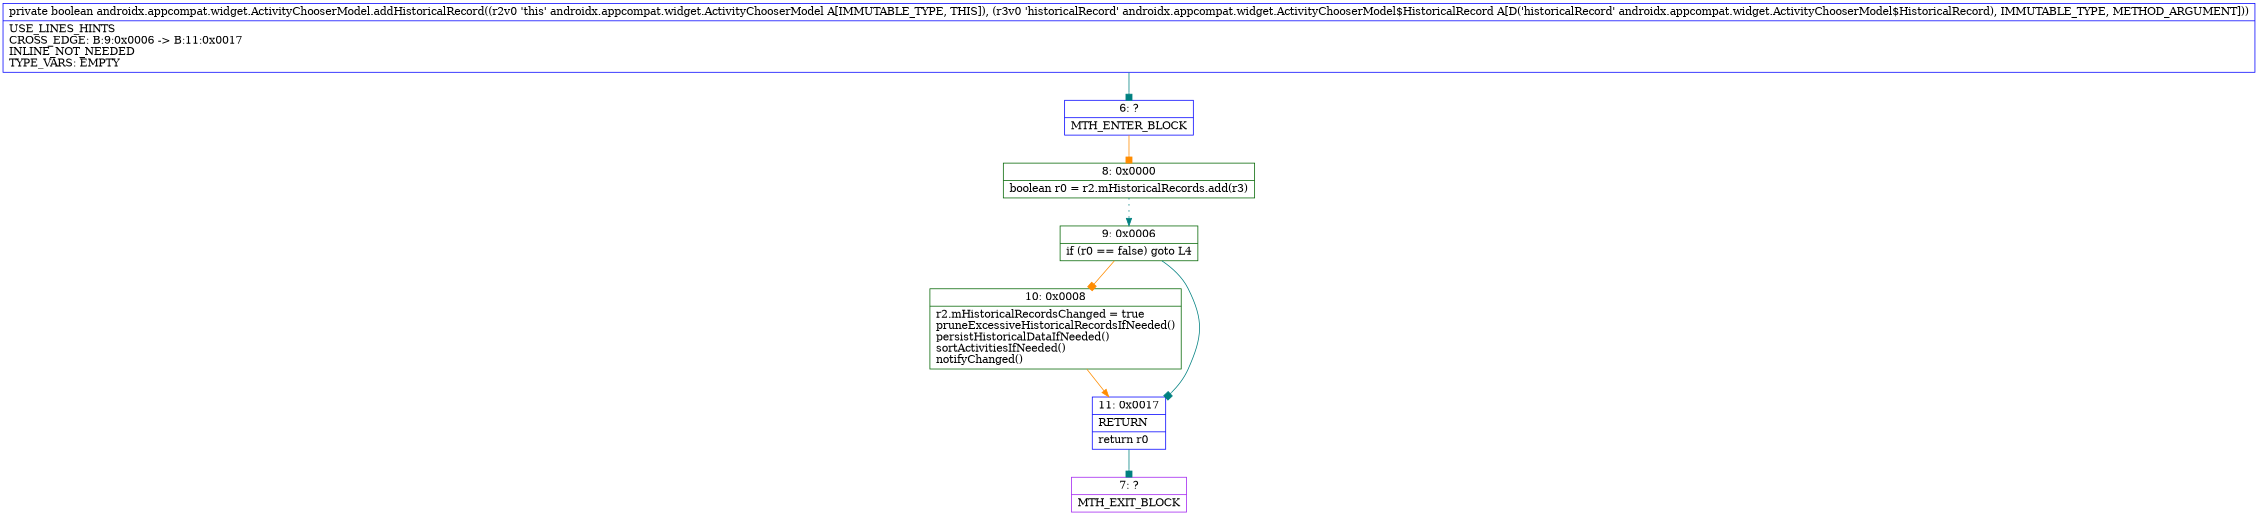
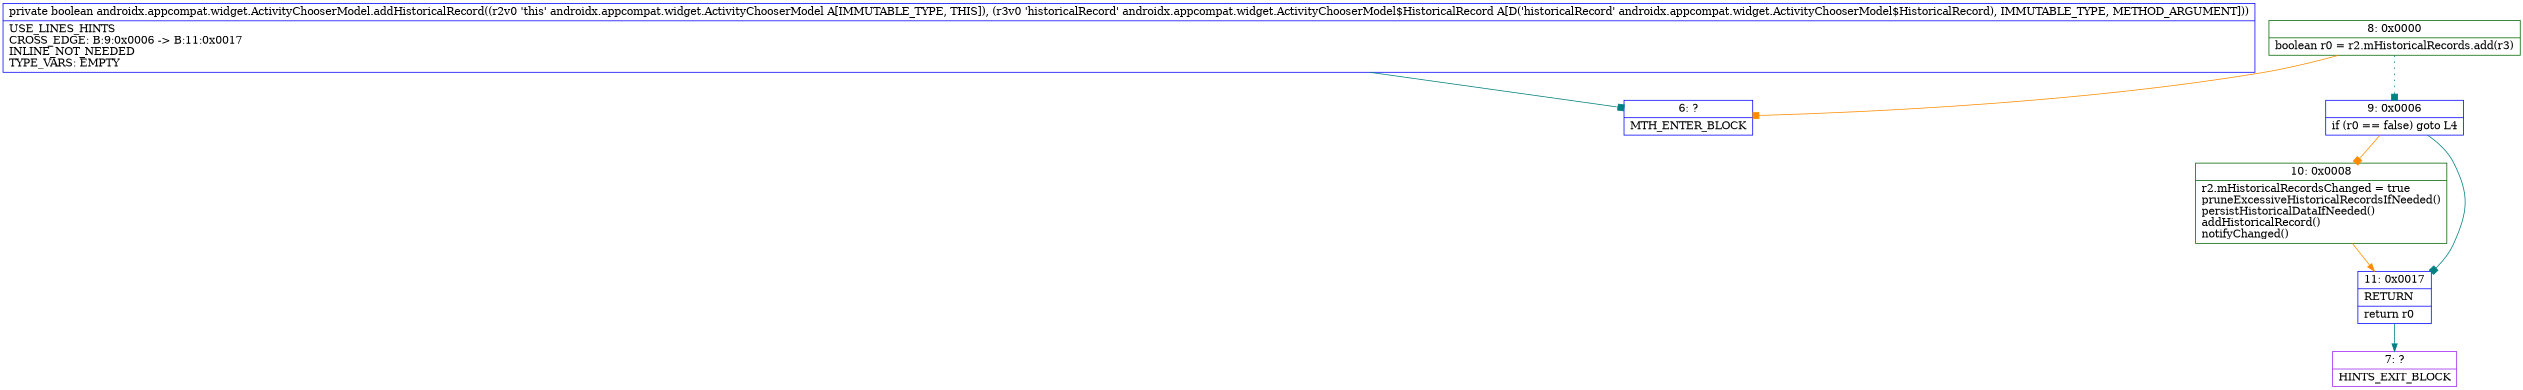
(1129, 145) -> (2051, 99)
(1129, 208) -> (2395, 74)
(1129, 243) -> (2395, 118)
(1001, 349) -> (2261, 223)
(1129, 459) -> (2395, 334)
(1129, 503) -> (2395, 377)
